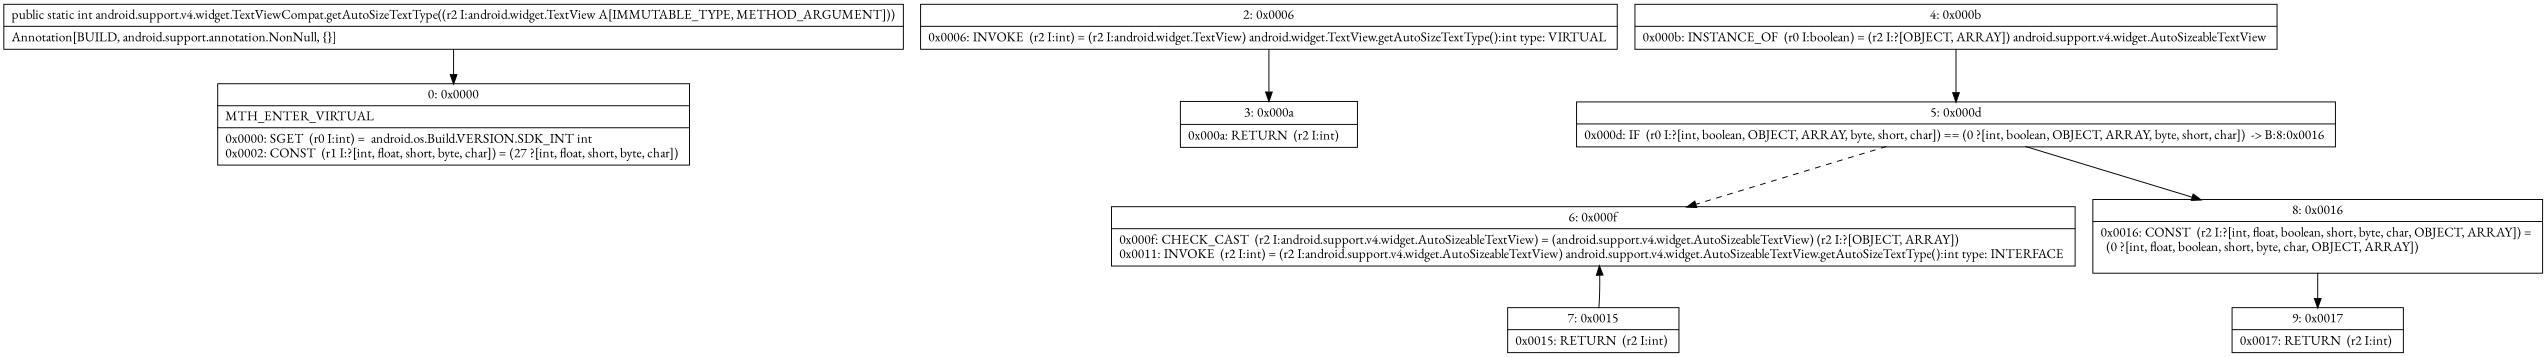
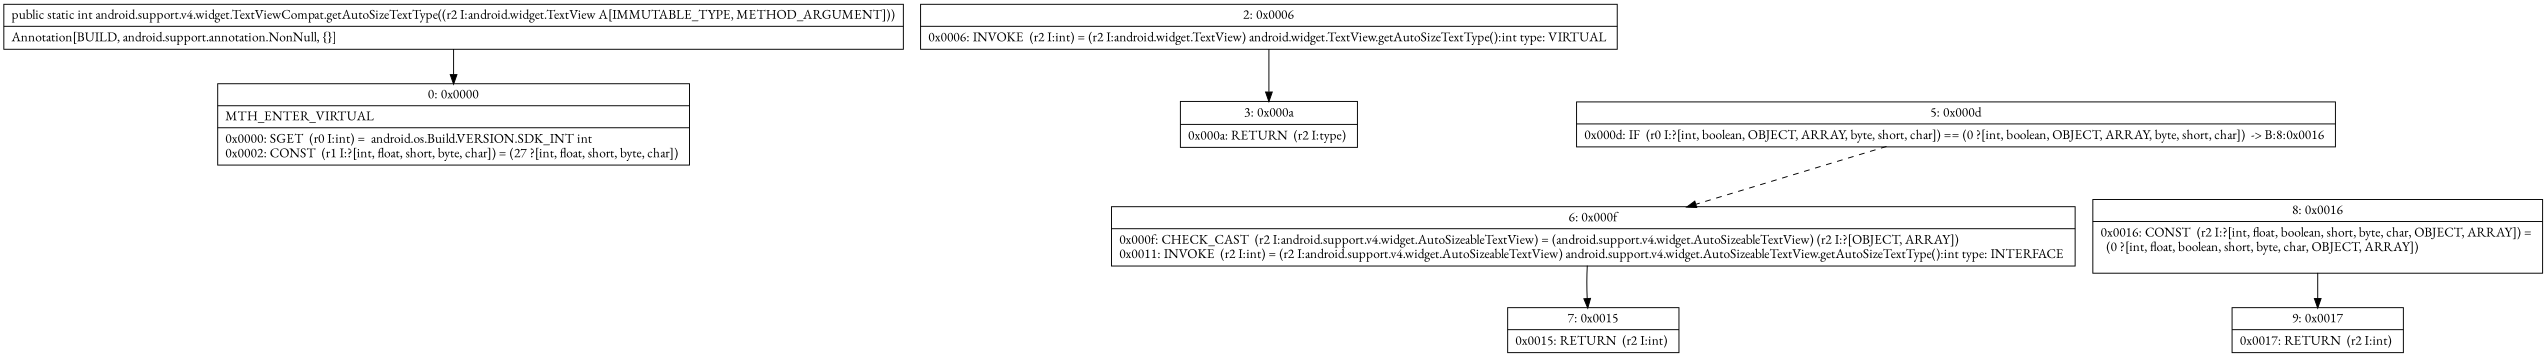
(1956, 27) -> none
(1265, 135) -> (1269, 135)
(2109, 172) -> none
(1600, 292) -> (1587, 282)
